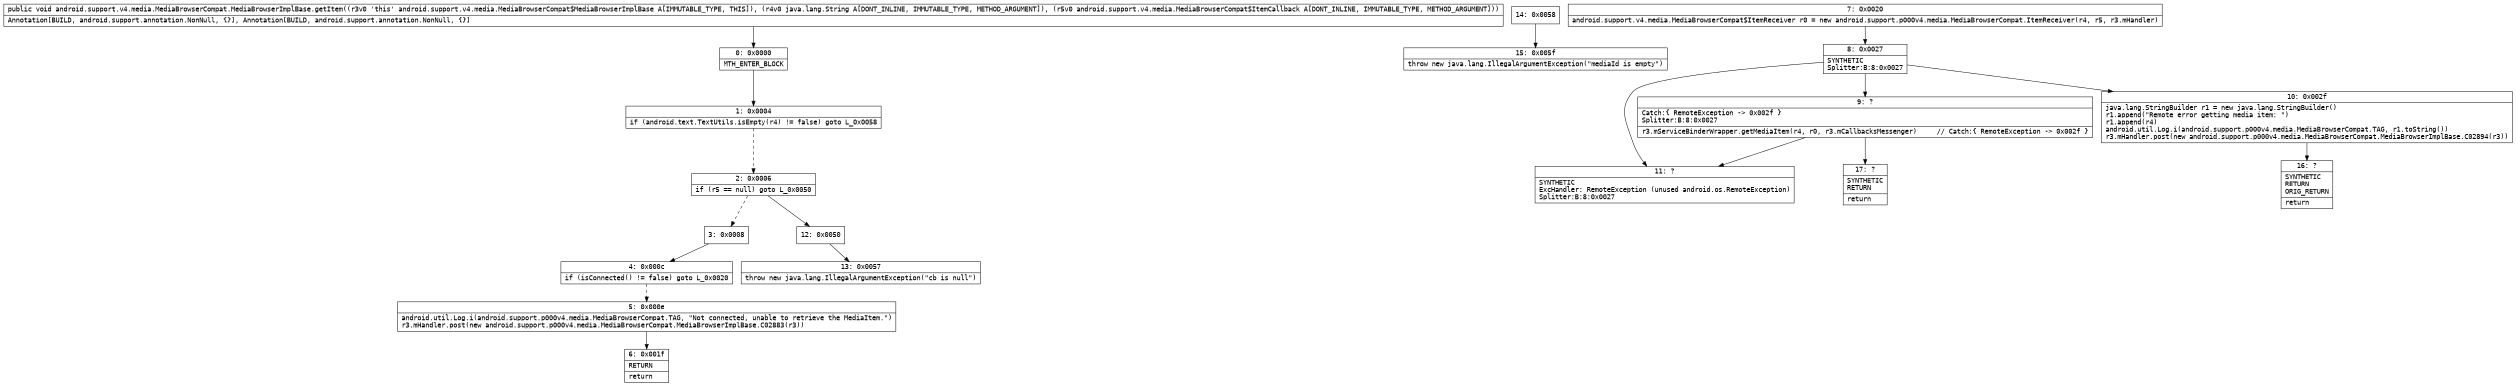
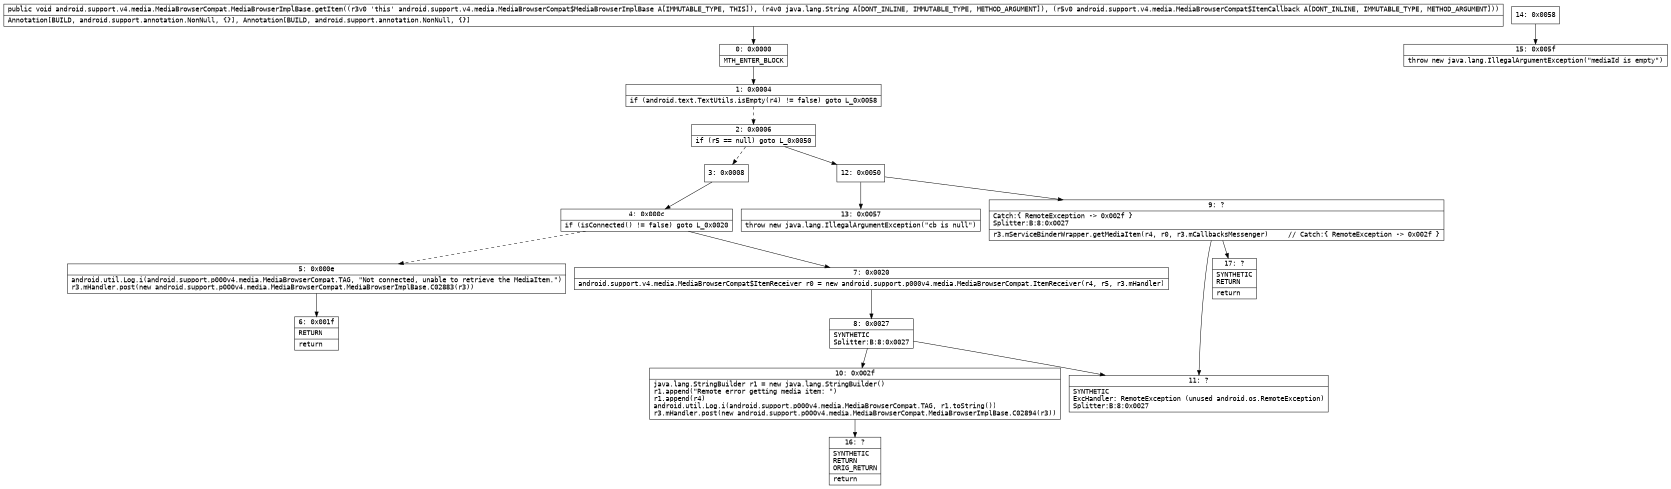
(1865, 83) -> (972, 188)
none -> (757, 249)
